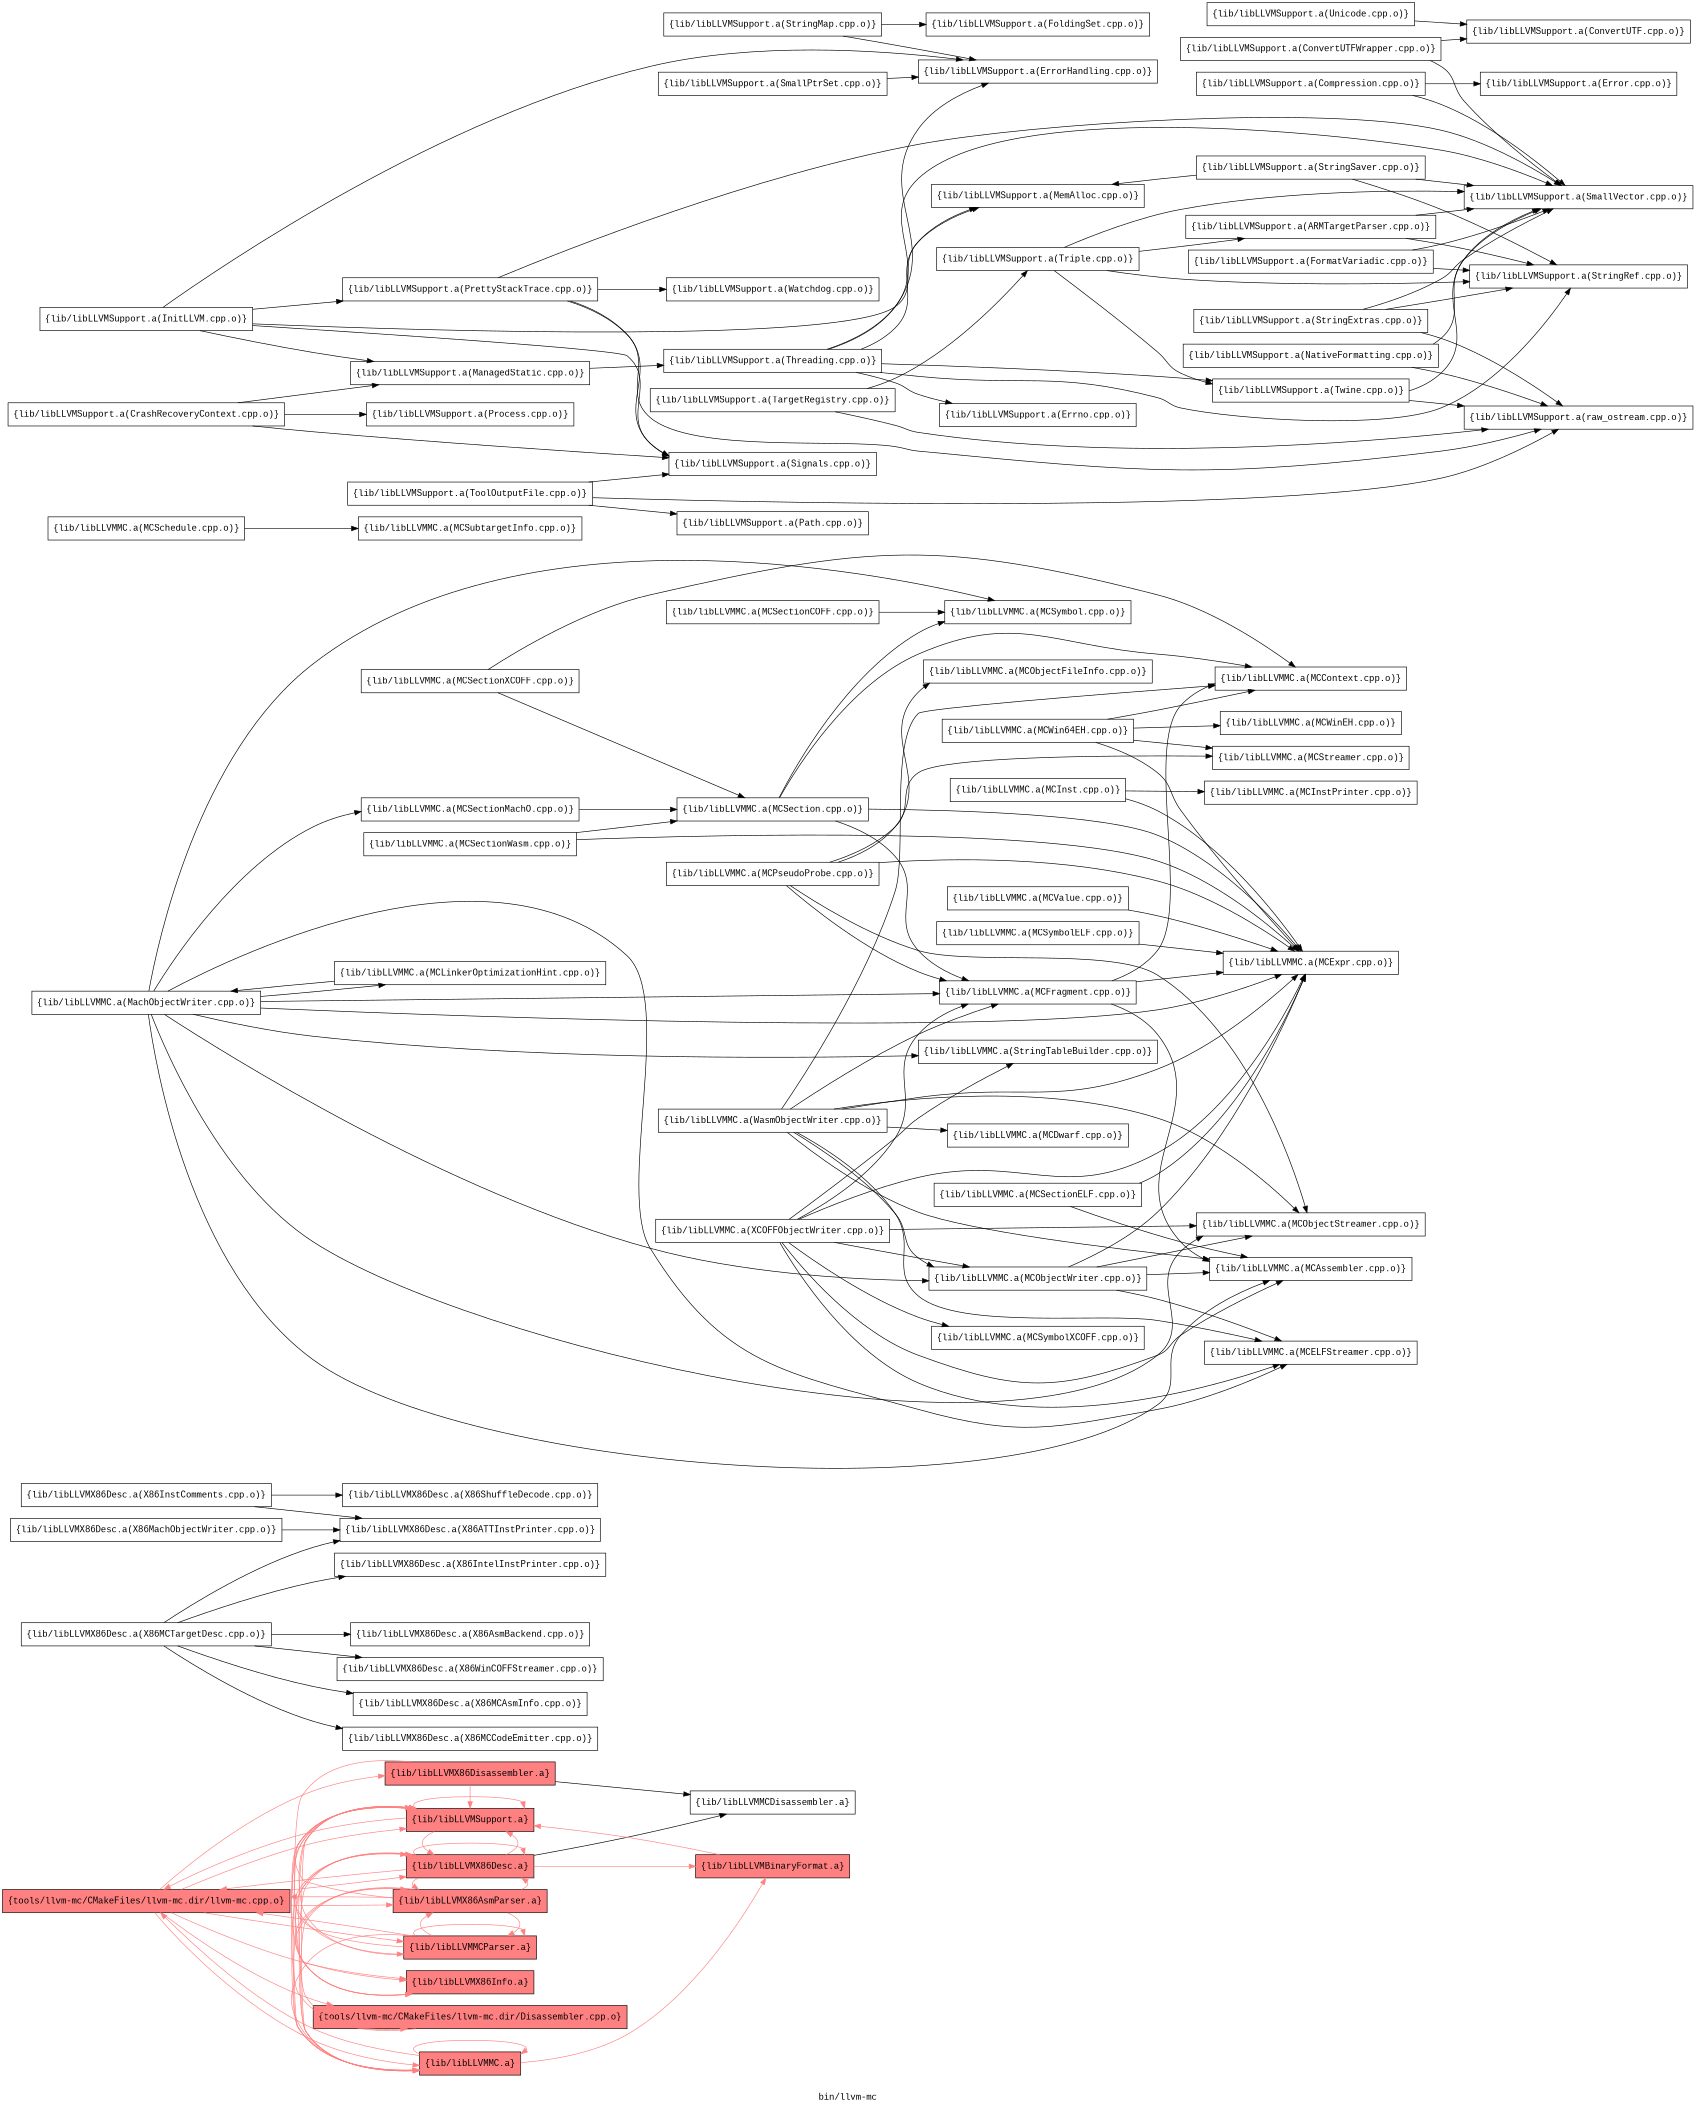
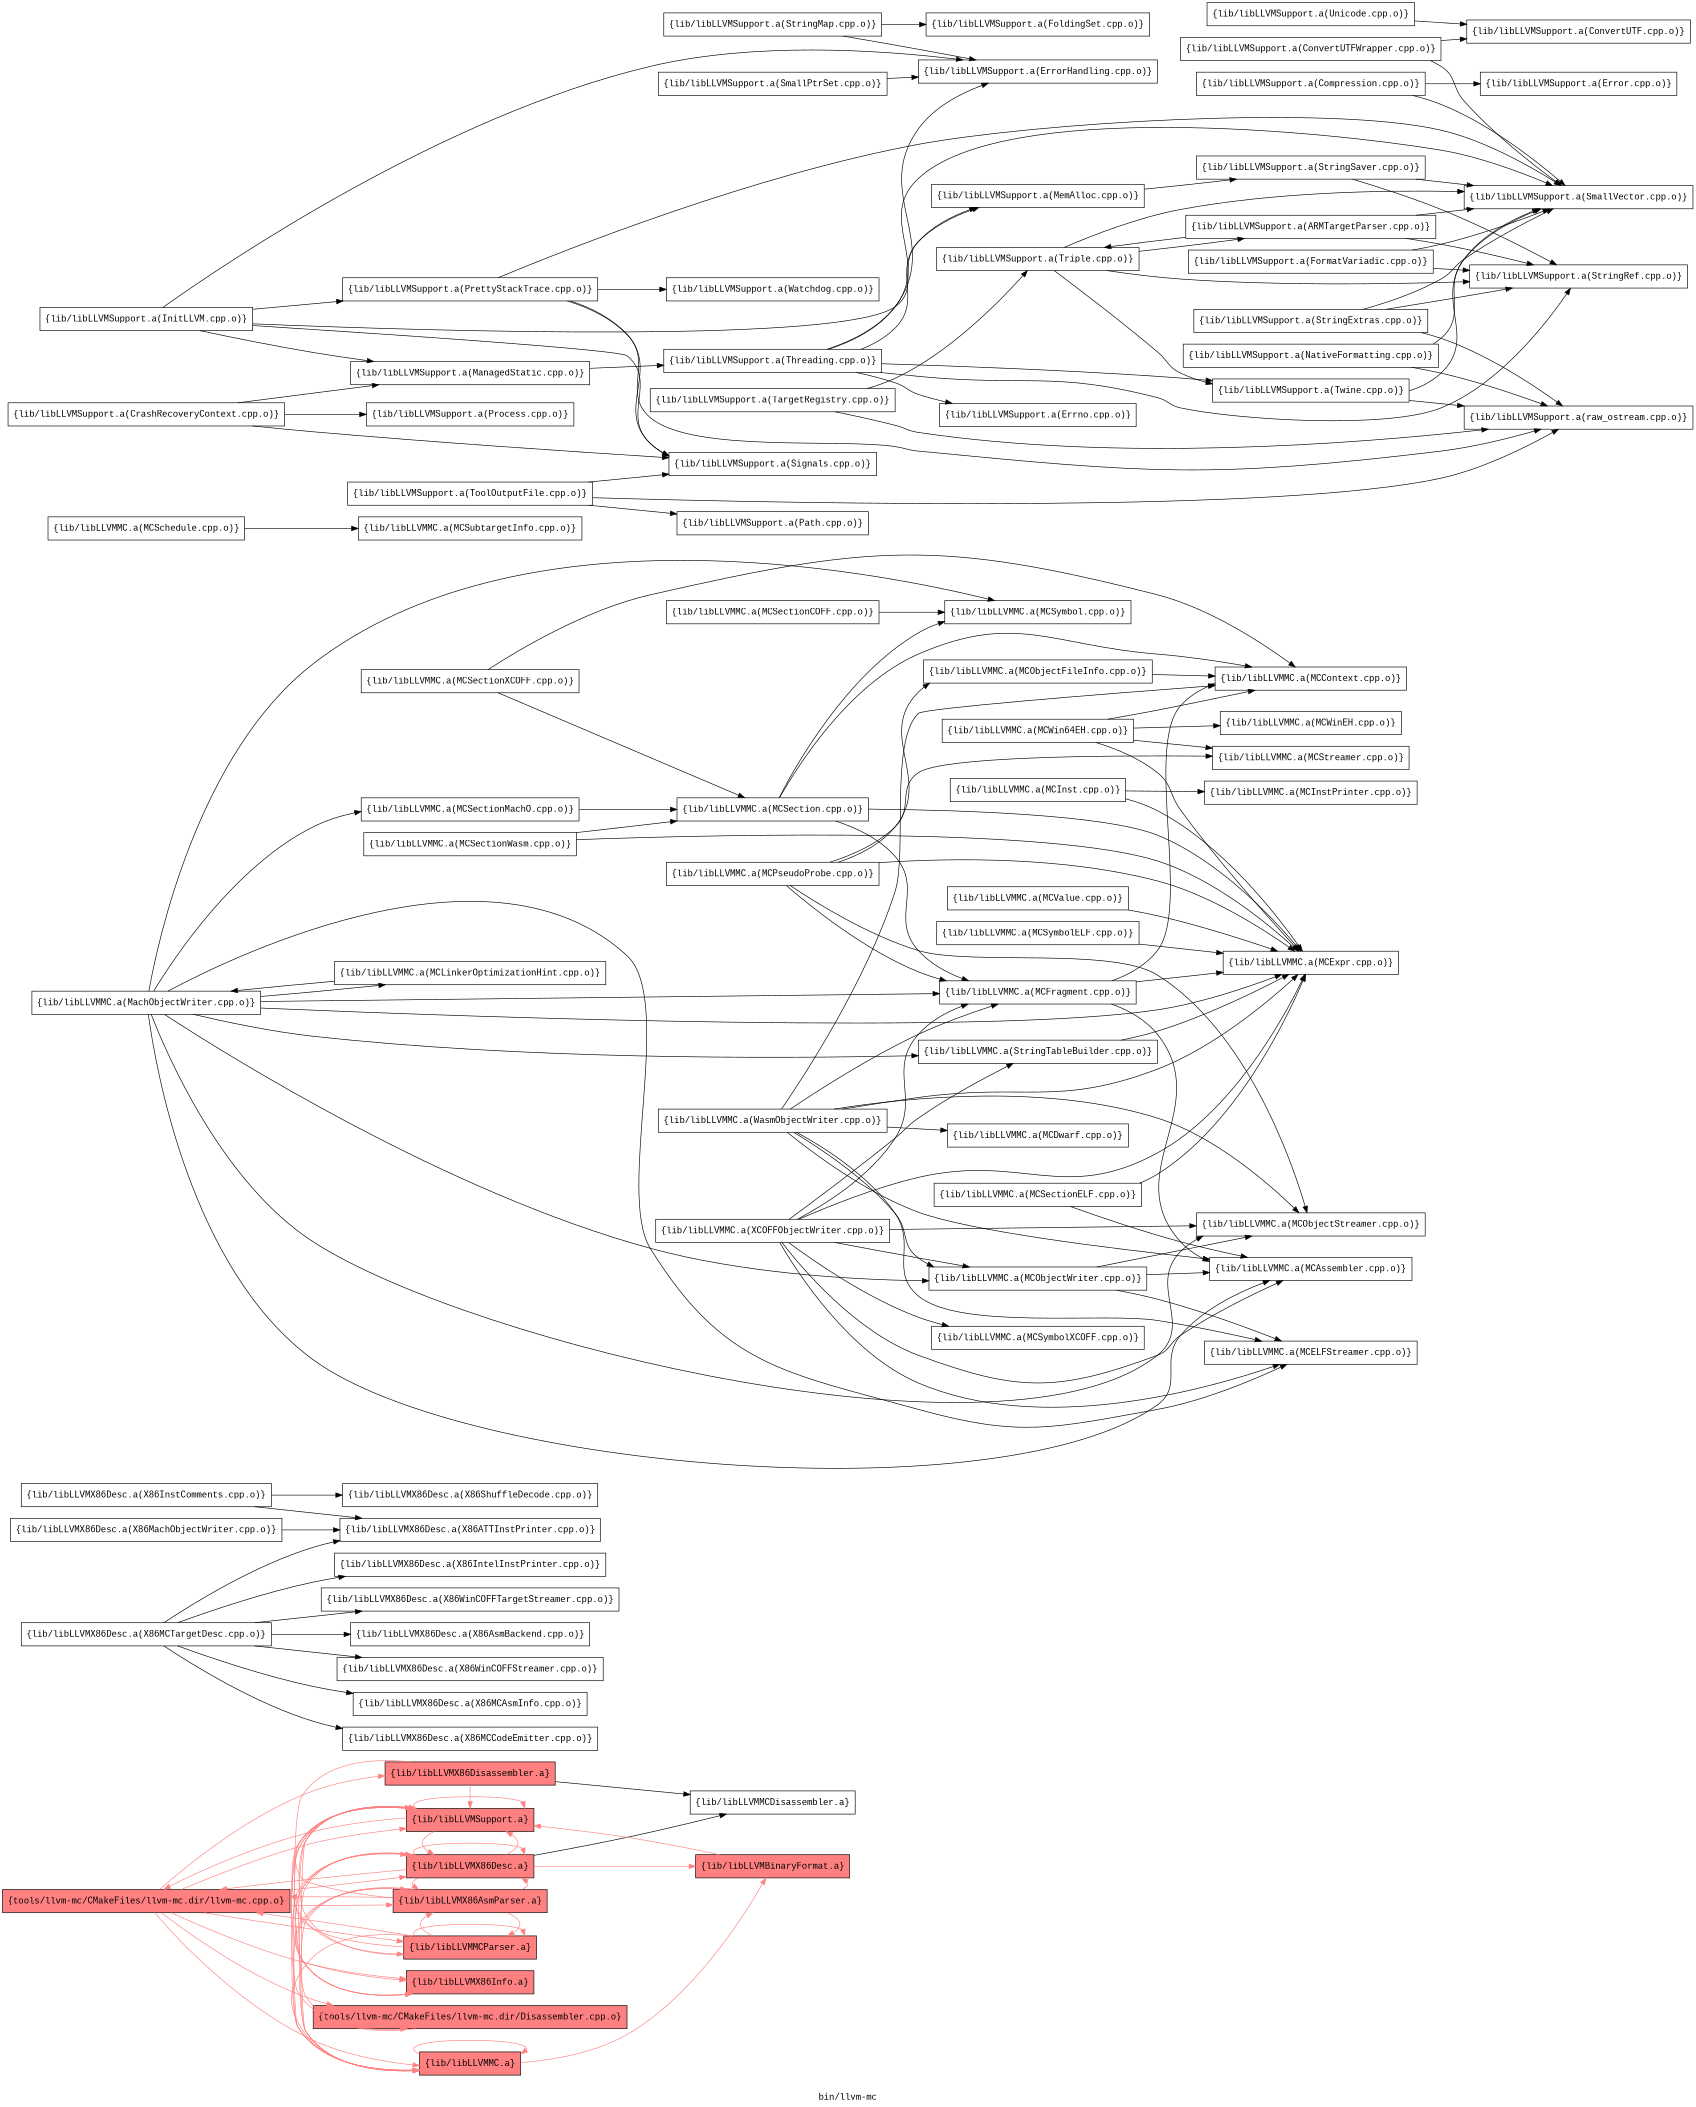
(1158, 179) -> (1187, 185)
none -> (1148, 242)
none -> (1180, 675)
(1207, 1155) -> (1208, 1013)
none -> (470, 1600)
(280, 2010) -> none
